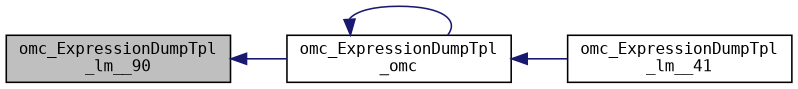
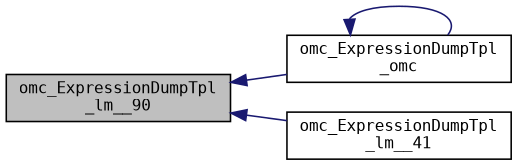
(548, 59) -> (267, 118)
